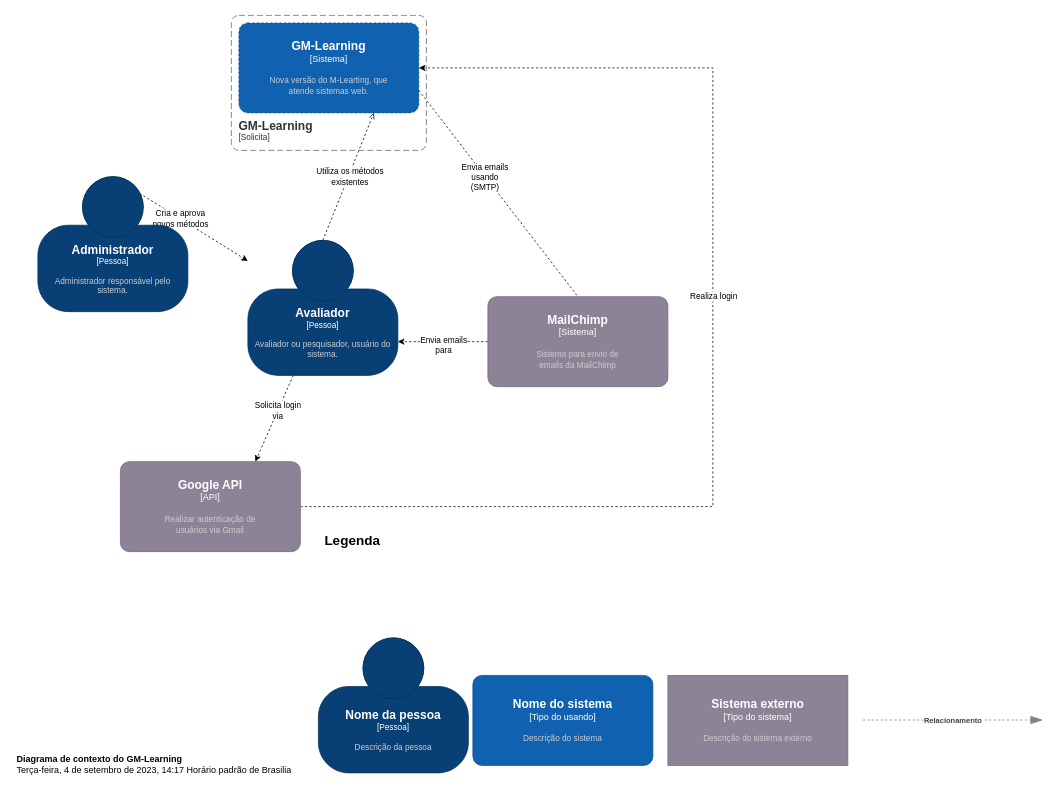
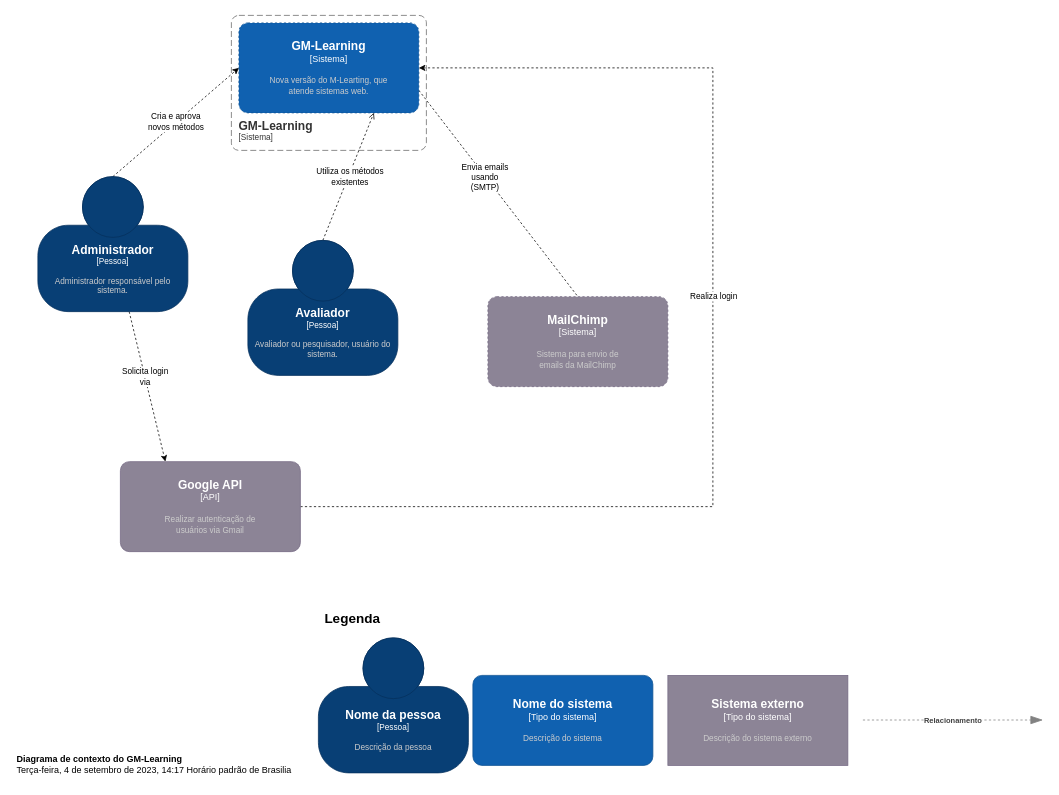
(263, 132) -> (263, 132)
(193, 227) -> (174, 123)
(446, 342) -> none
(578, 342) -> (578, 342)
none -> (149, 393)
(275, 416) -> none
(352, 540) -> (352, 619)
(563, 720) -> (563, 720)
